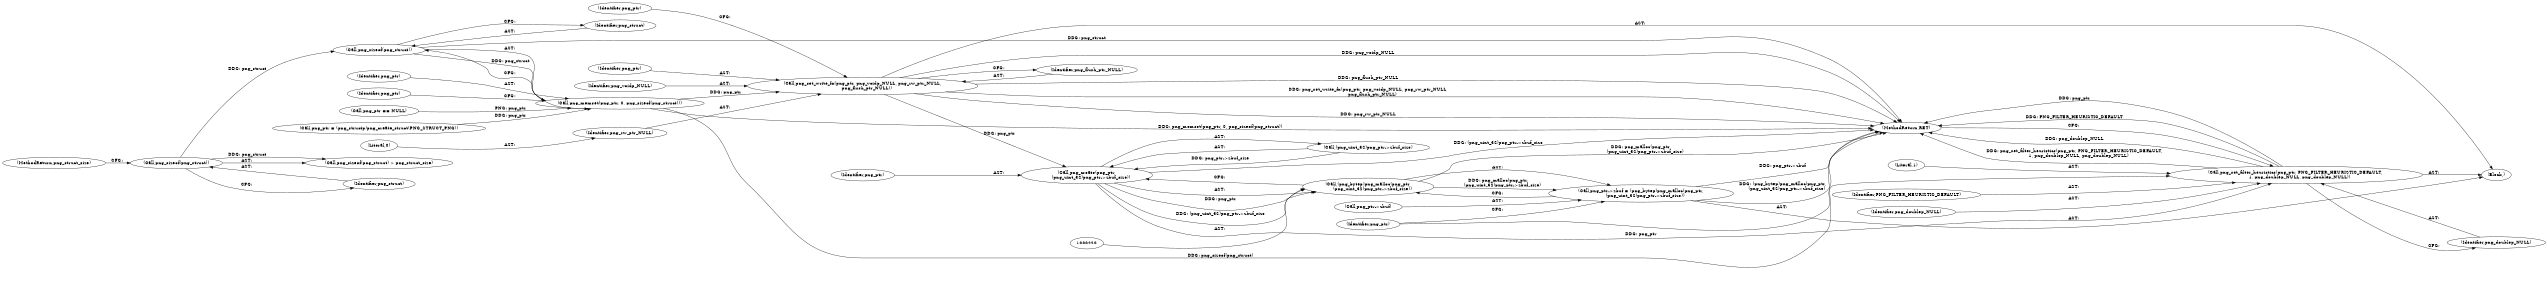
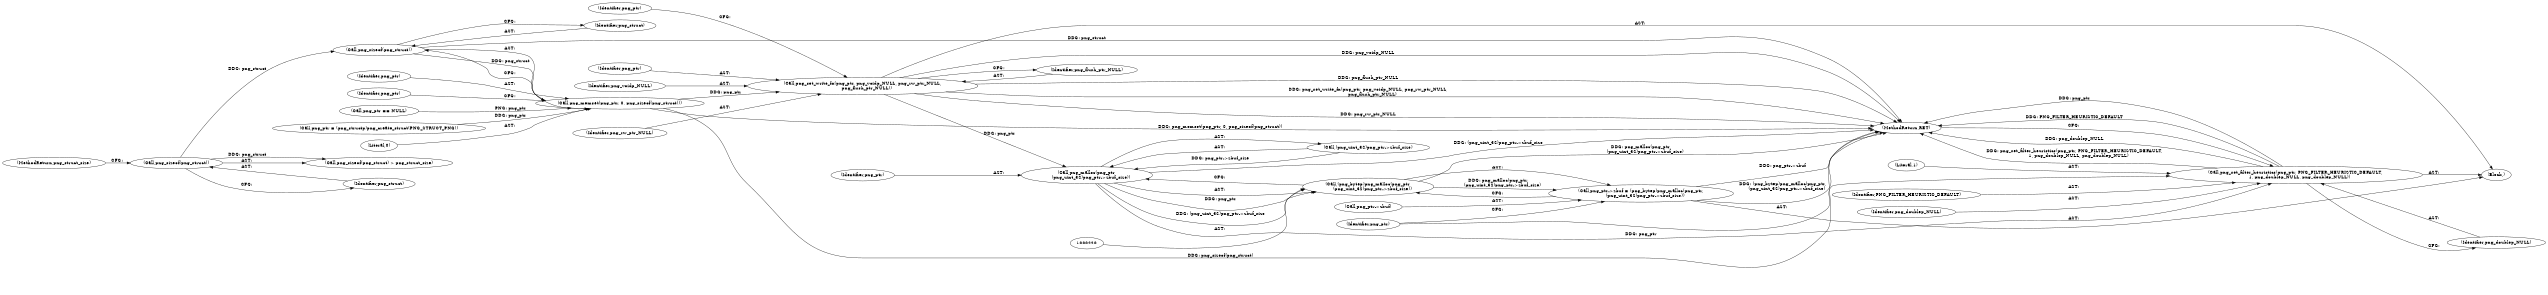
(495, 149) -> (494, 136)
(1087, 175) -> (1087, 175)
